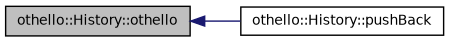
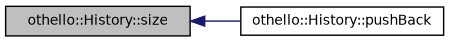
(98, 21) -> (98, 21)
